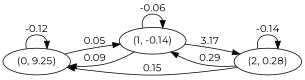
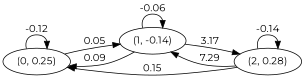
(210, 58) -> (210, 58)
(37, 62) -> (37, 62)
